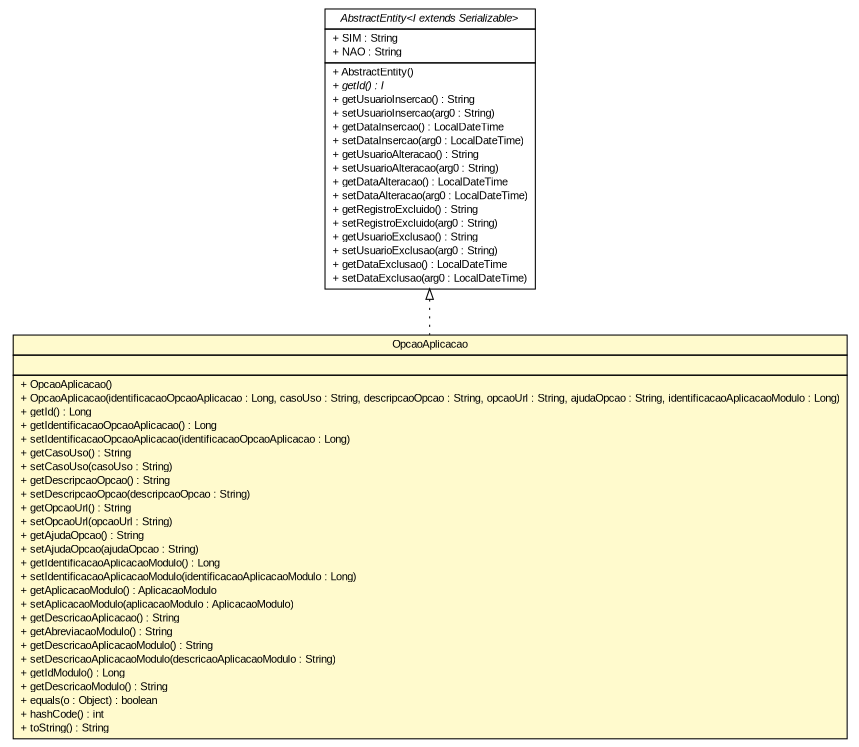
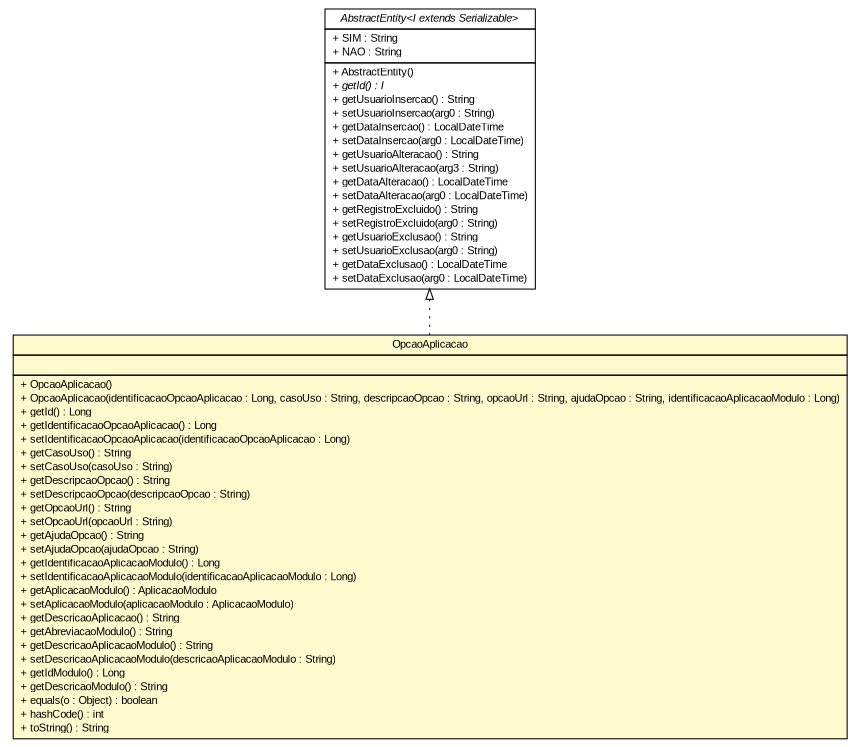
(415, 169) -> (415, 169)
